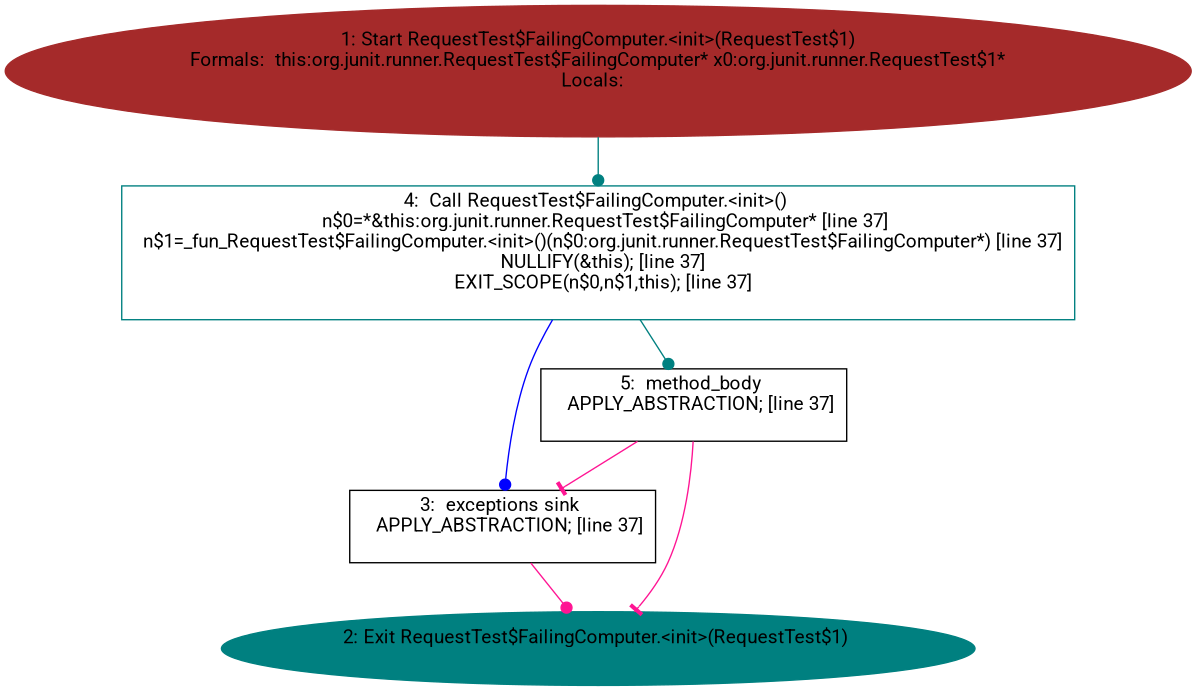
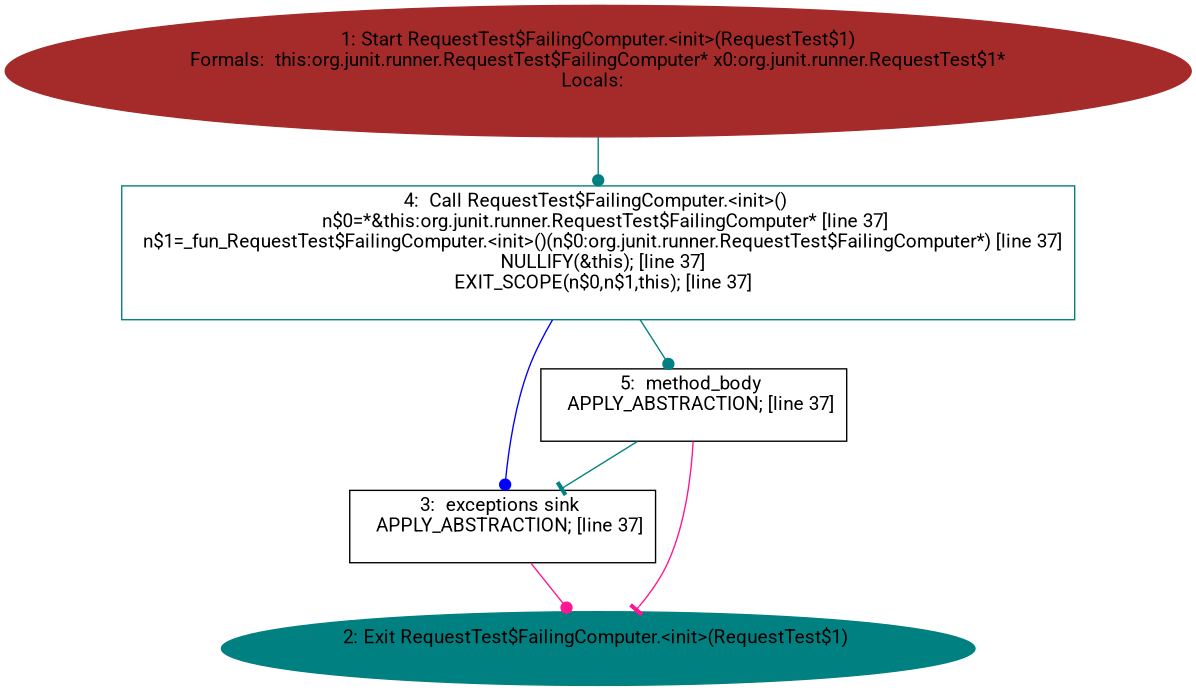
(601, 464) -> (601, 464)
